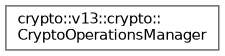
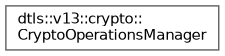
(112, 28) -> (112, 28)
